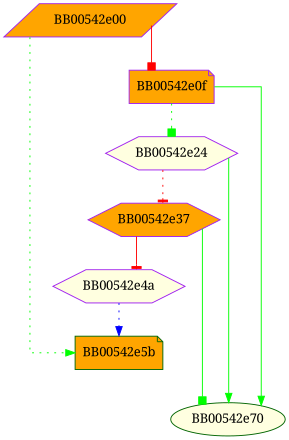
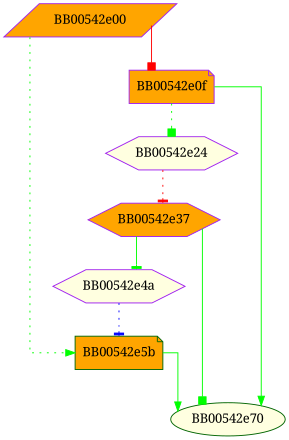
(137, 251) -> (137, 251)
(229, 276) -> (178, 370)
(119, 315) -> (119, 315)
